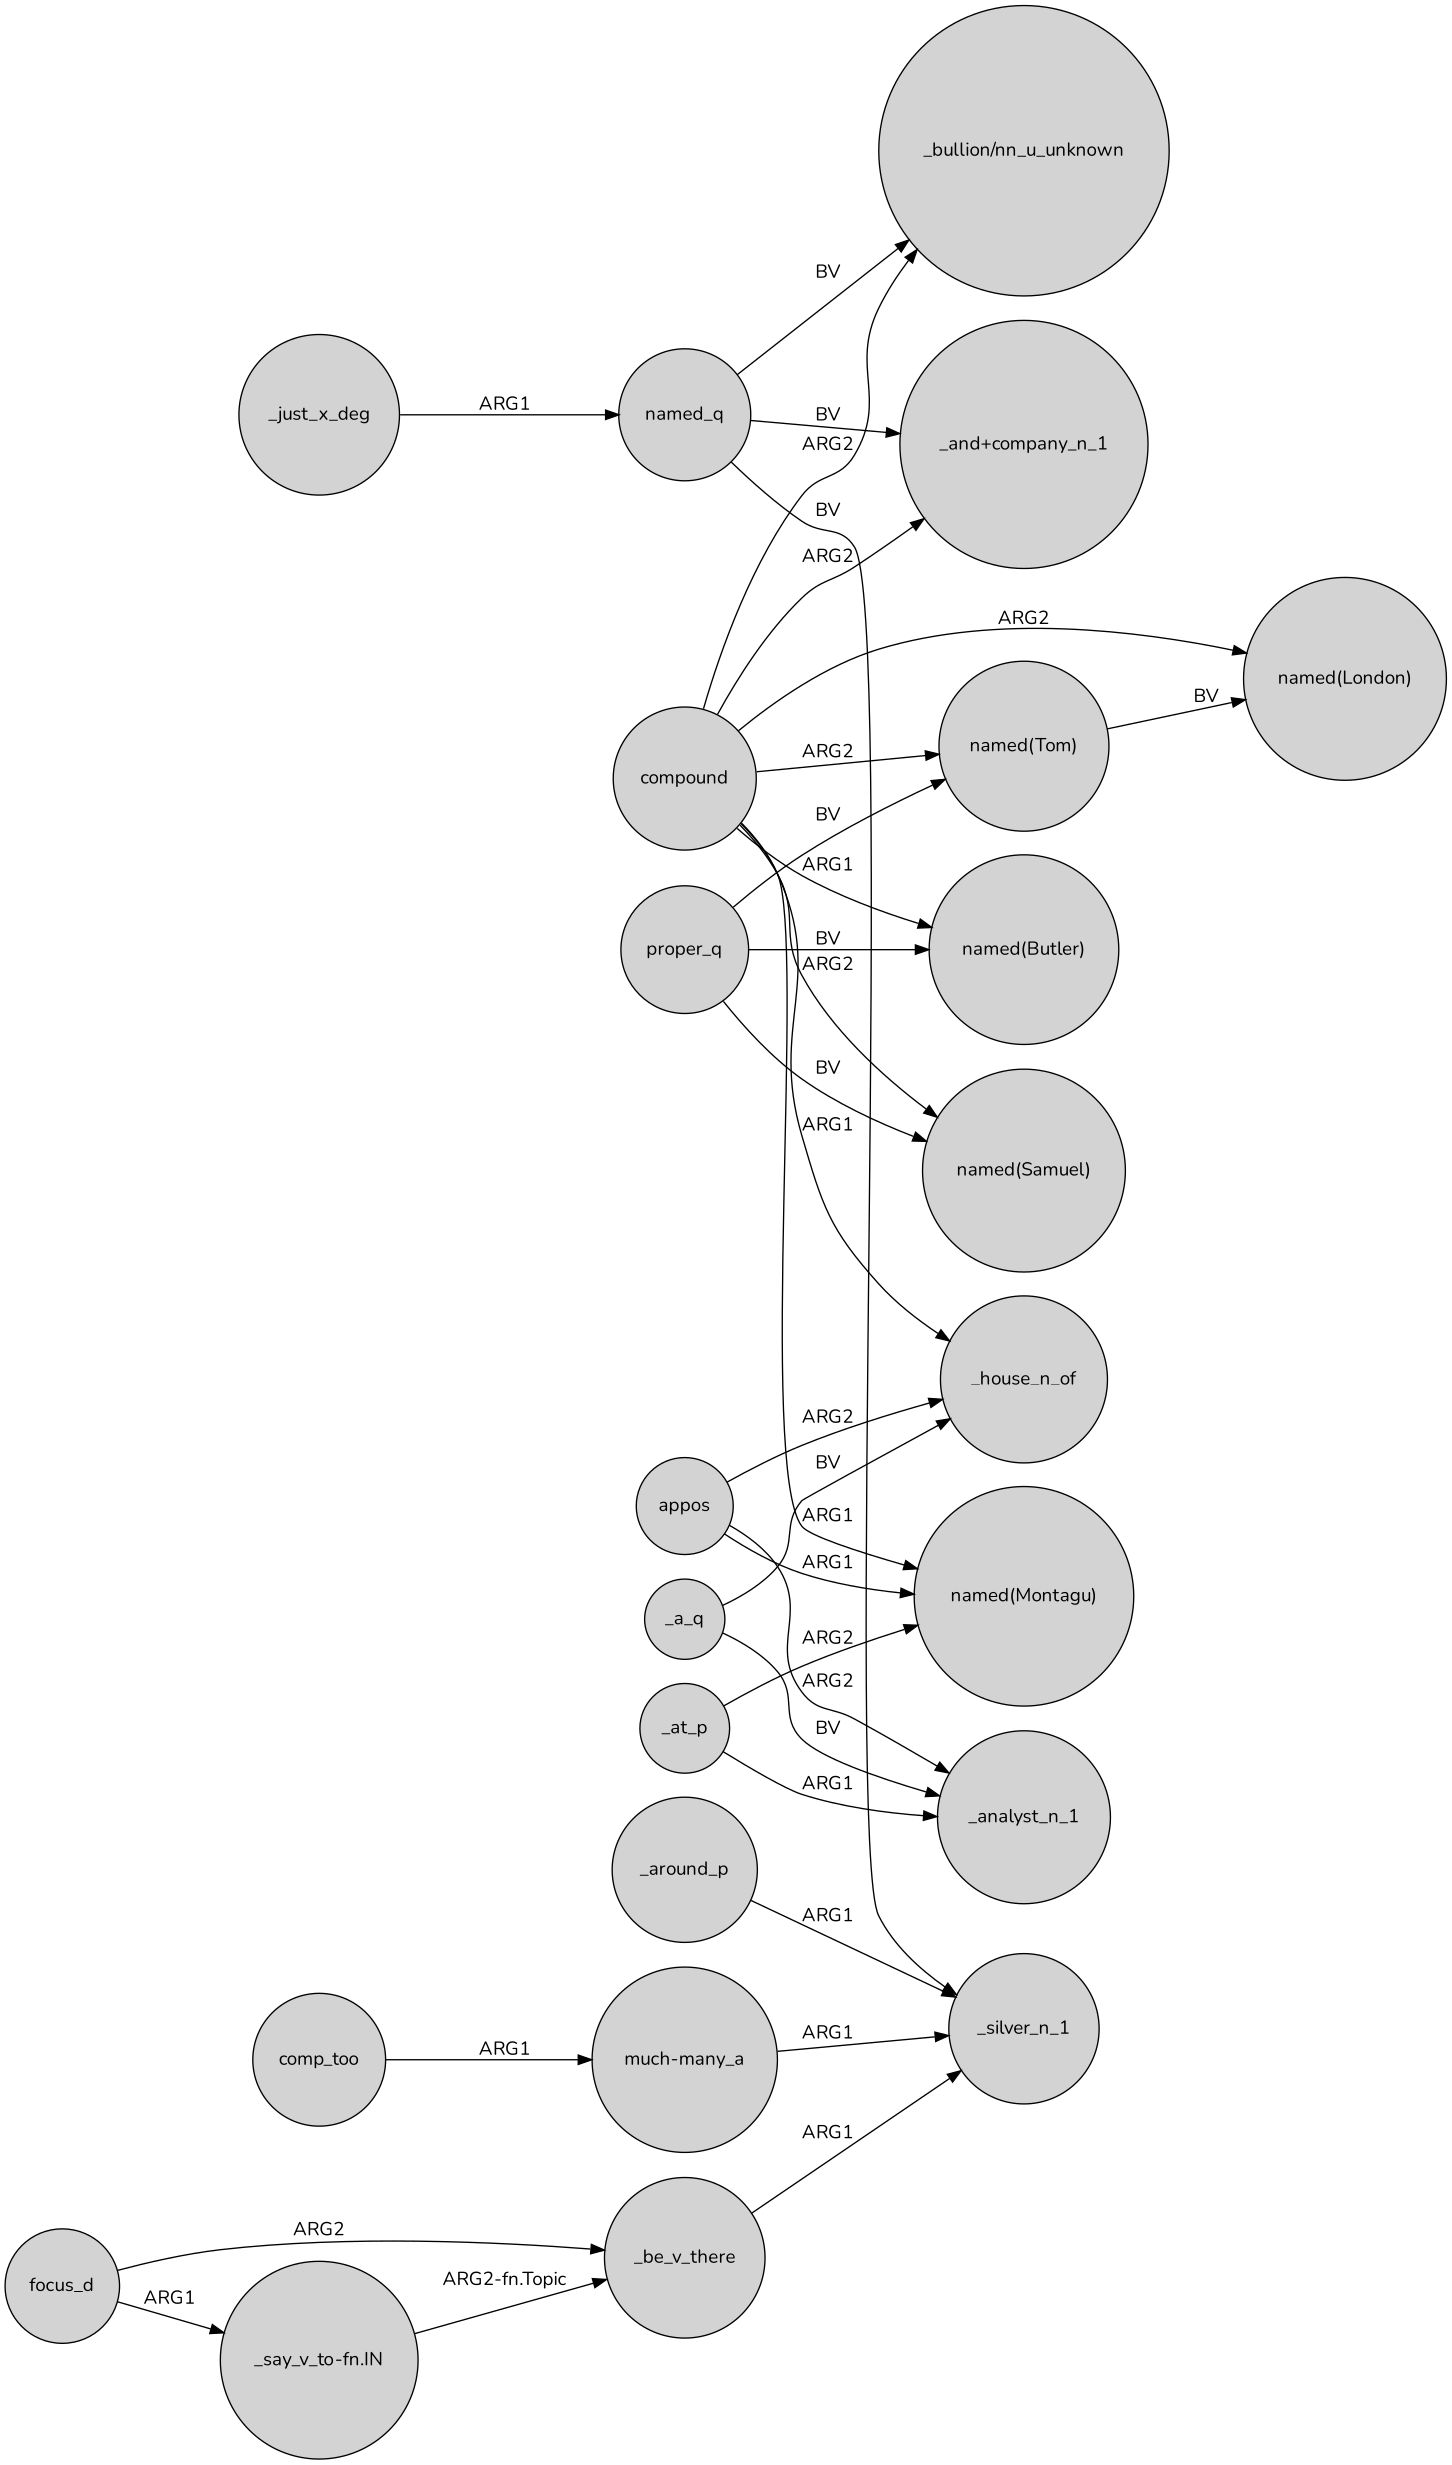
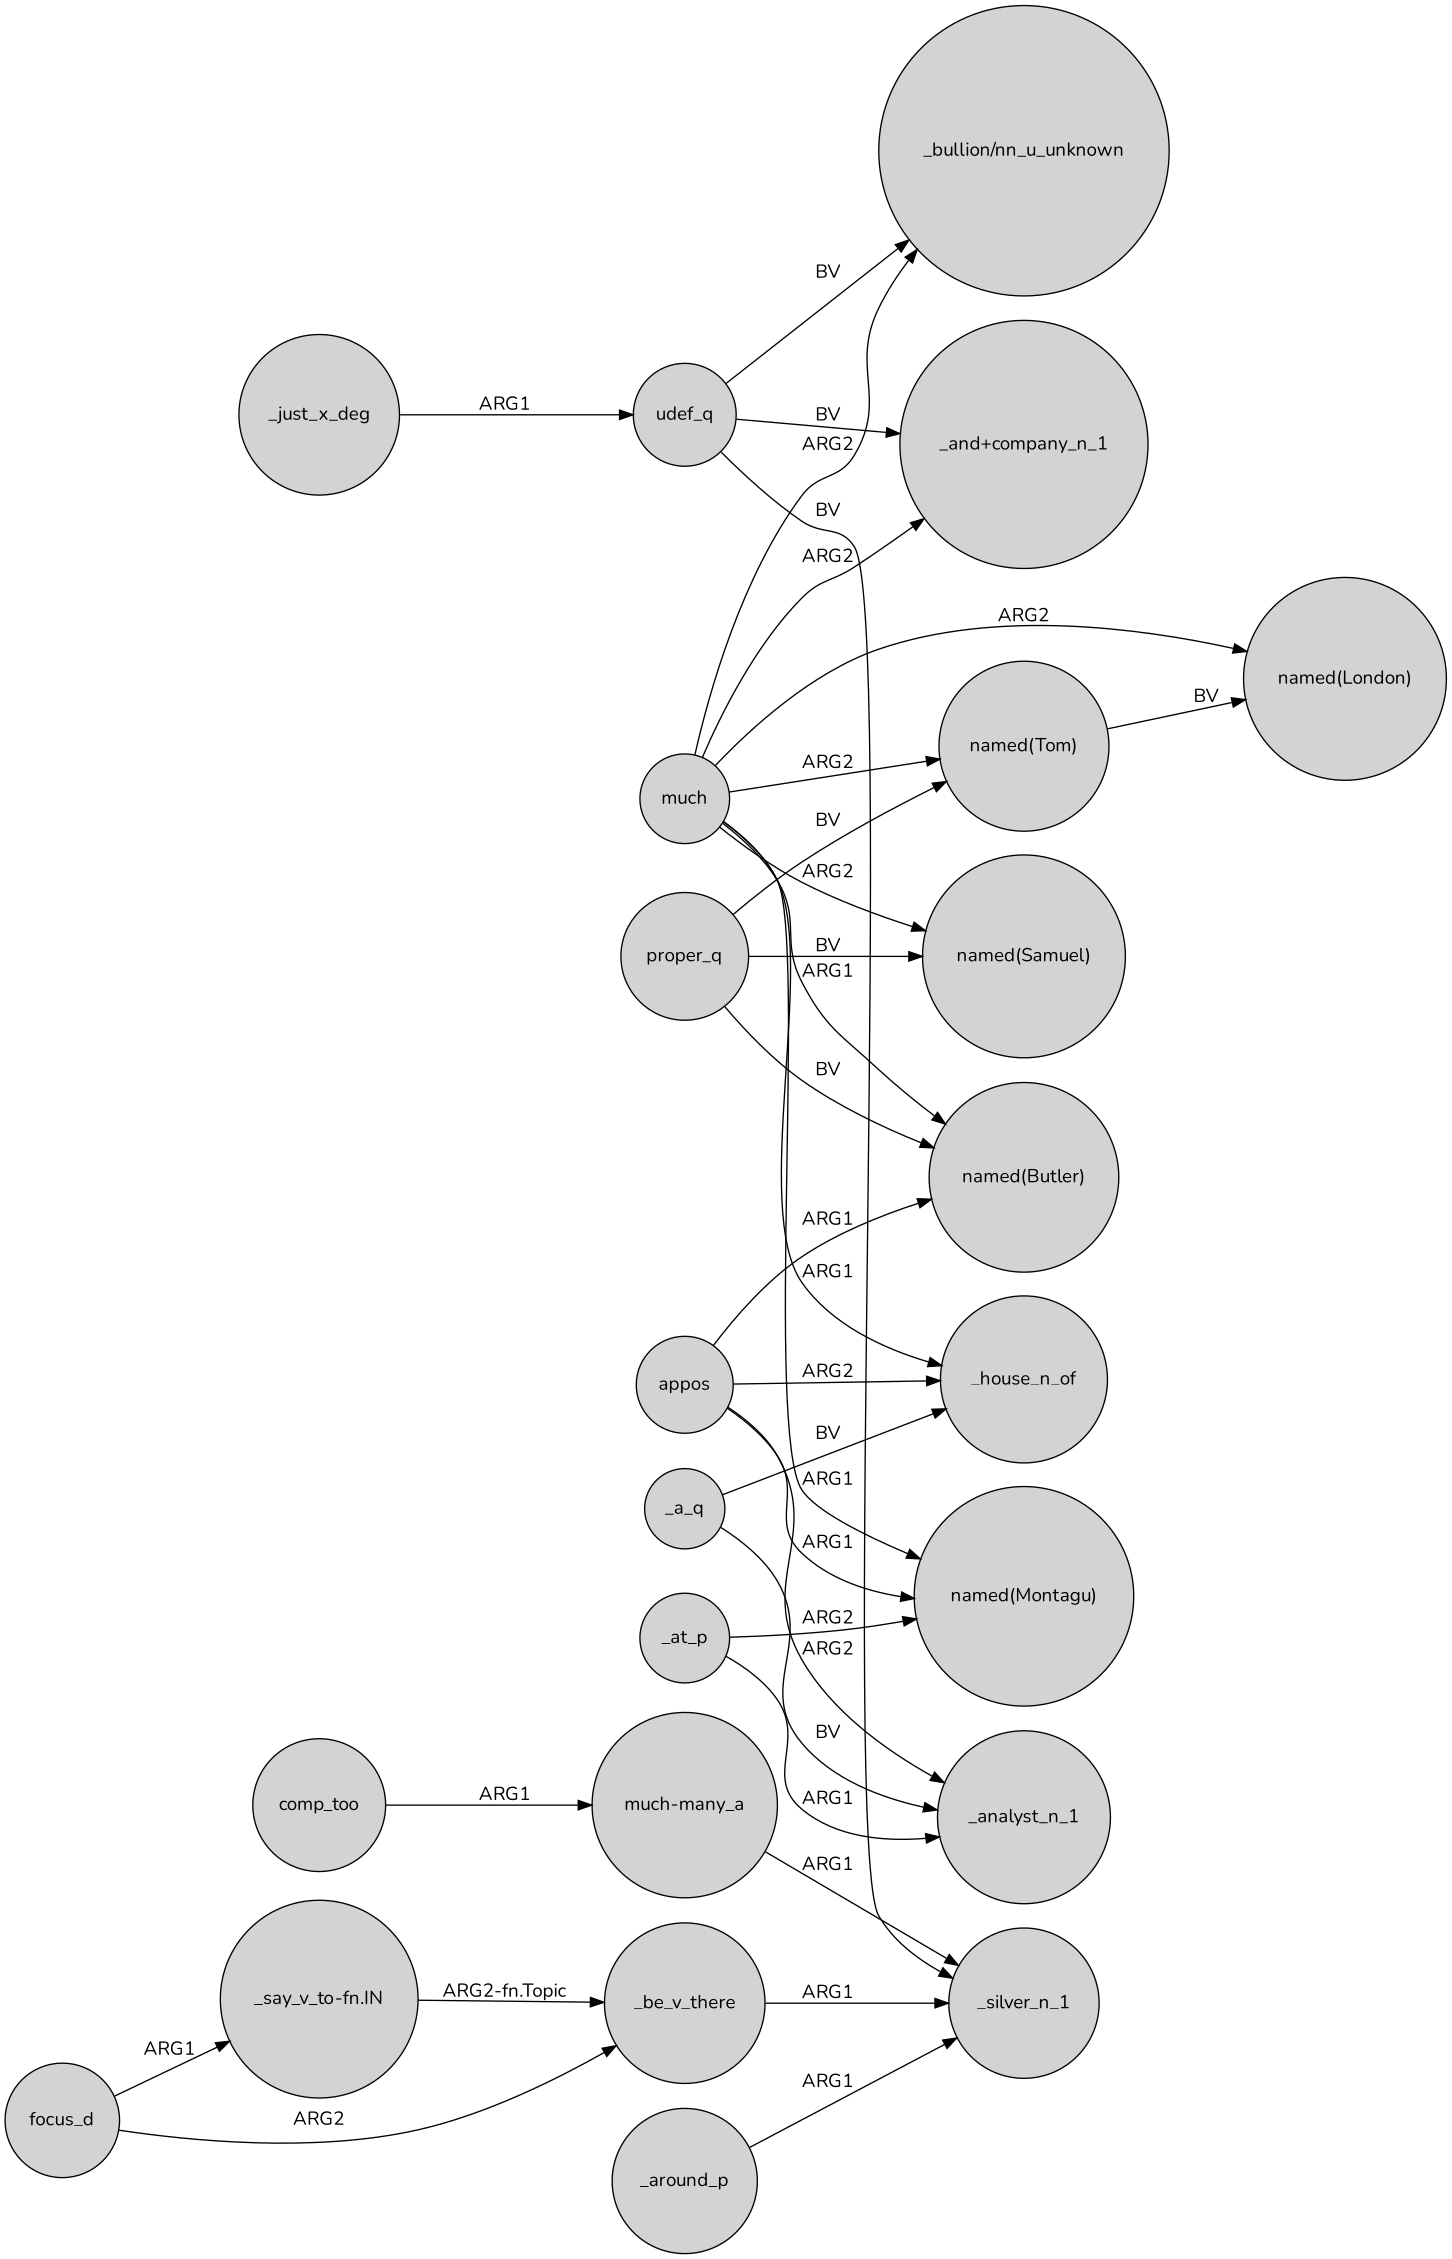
(685, 415) -> (685, 415)
(685, 779) -> (685, 799)
none -> (803, 1256)
